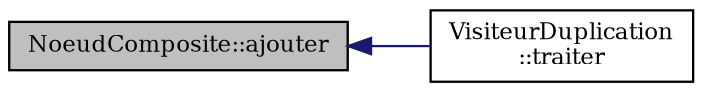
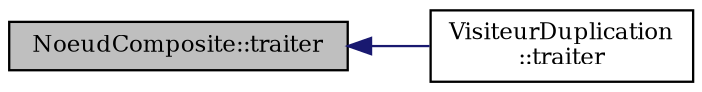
(178, 46) -> (178, 46)
